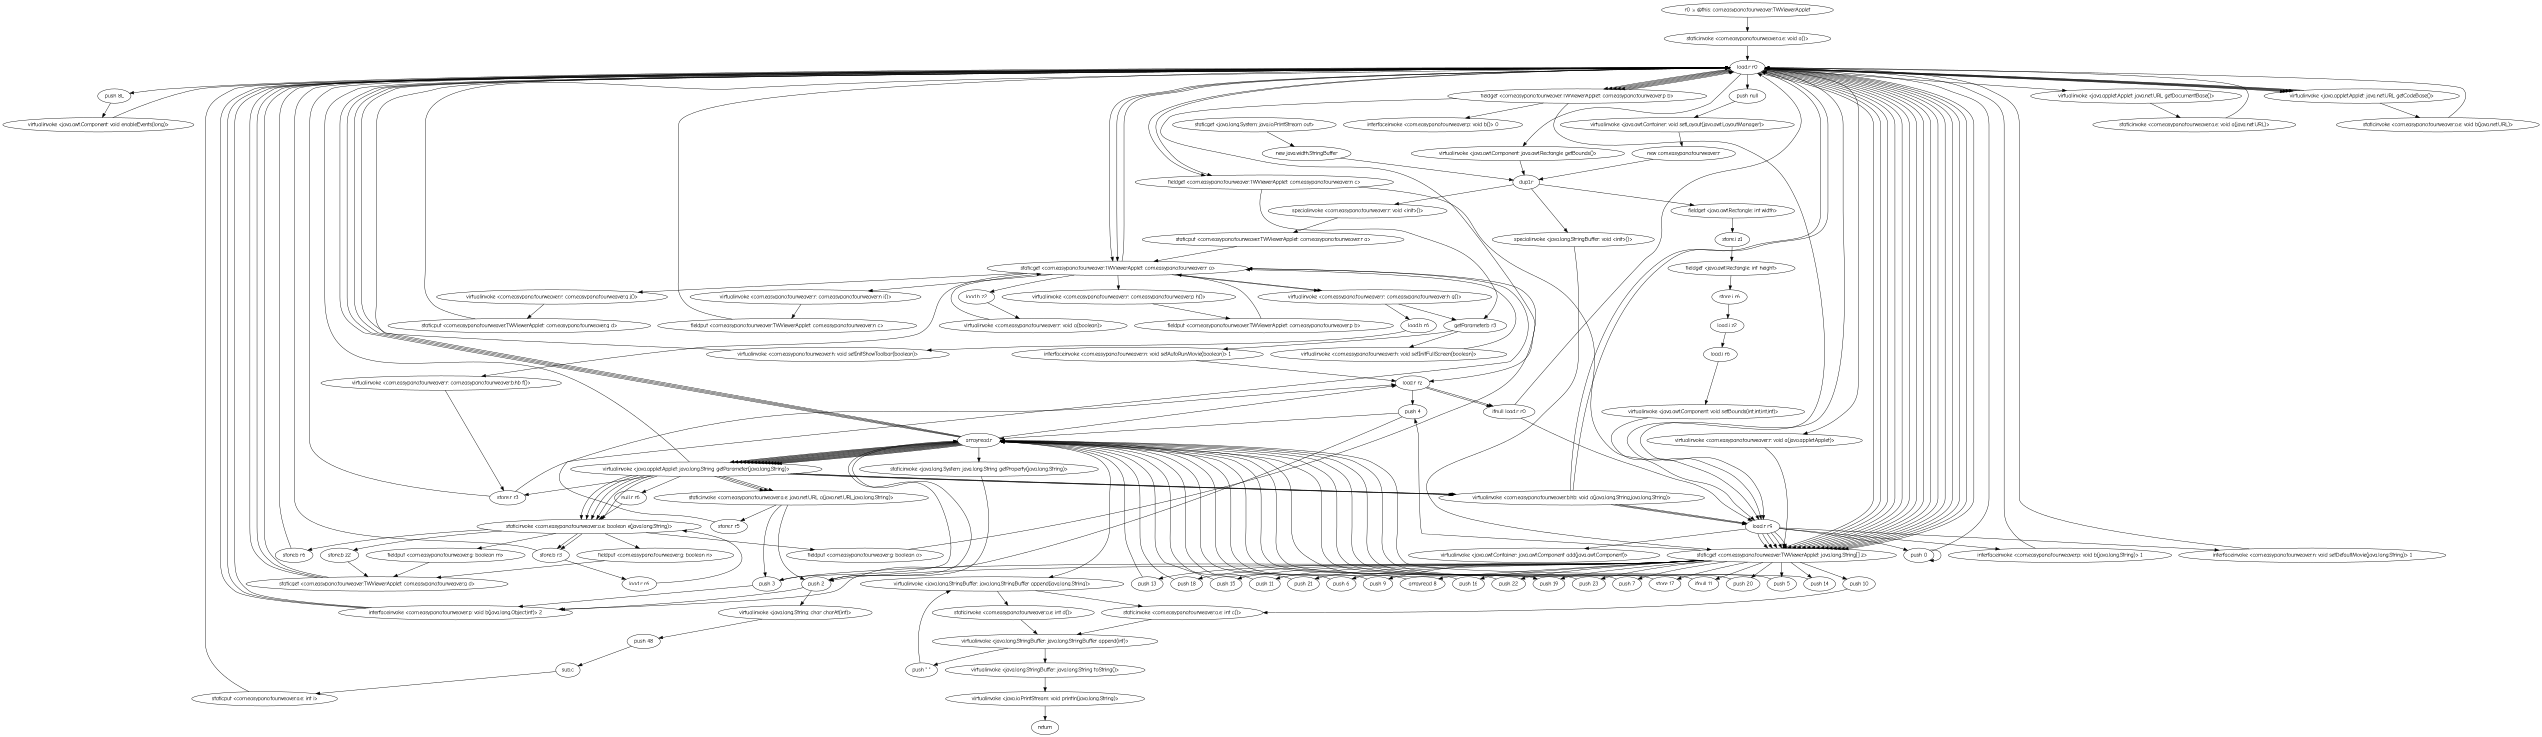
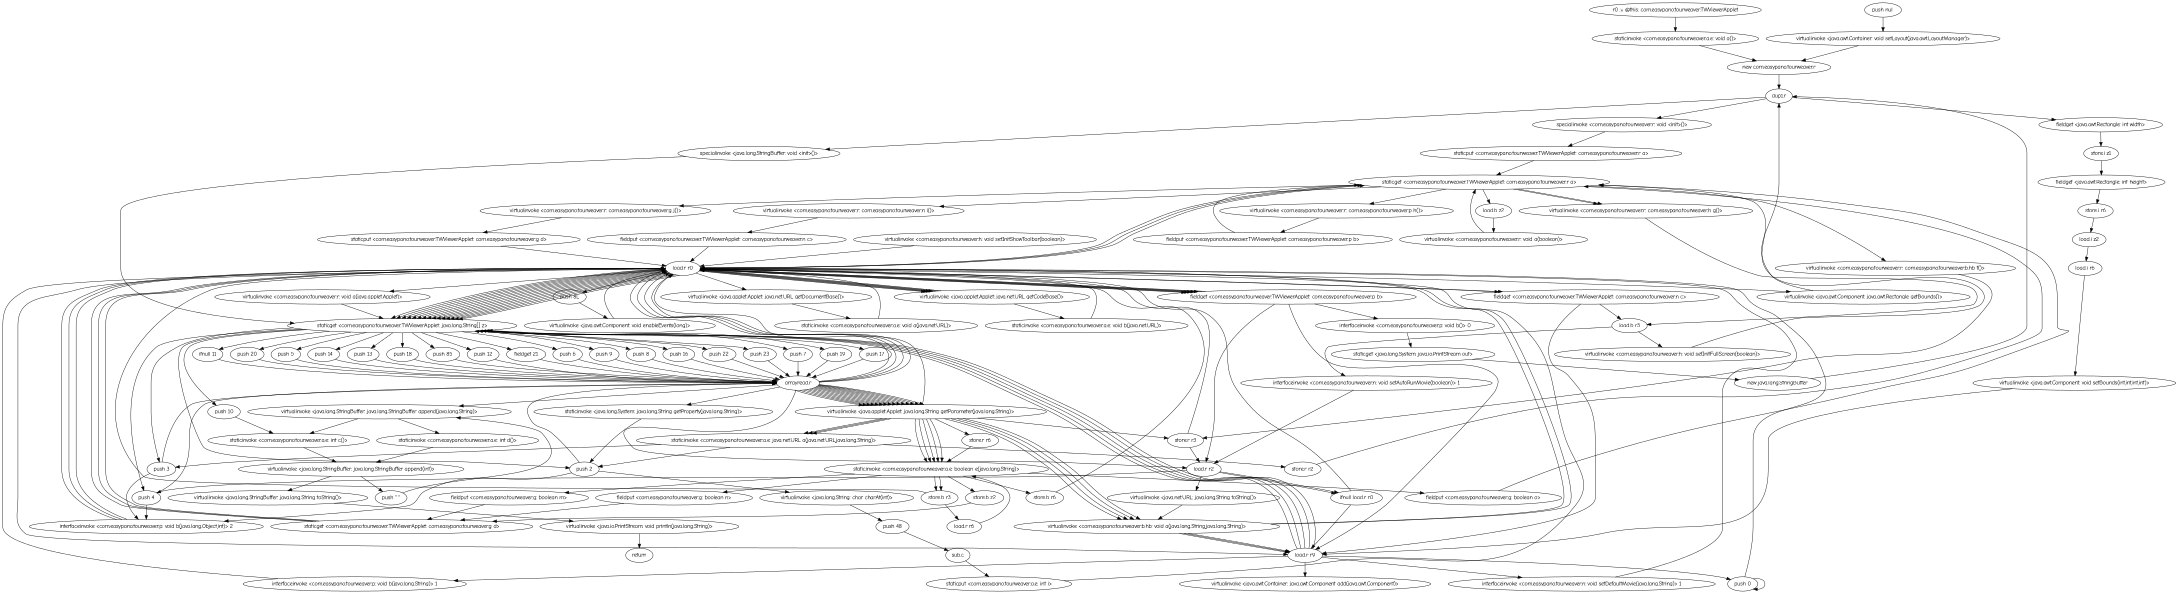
(1747, 51) -> (1726, 53)
(1747, 80) -> none
(1307, 153) -> (1777, 383)
(1419, 326) -> none
(1475, 326) -> (1630, 326)
none -> (1408, 337)
(631, 498) -> (980, 440)
none -> (1193, 498)
(1276, 507) -> (819, 367)
(729, 527) -> (1303, 469)
(1226, 584) -> (443, 354)
(1265, 584) -> (483, 354)
(1303, 584) -> (526, 354)
(1423, 584) -> (641, 354)
(1665, 584) -> (875, 354)
